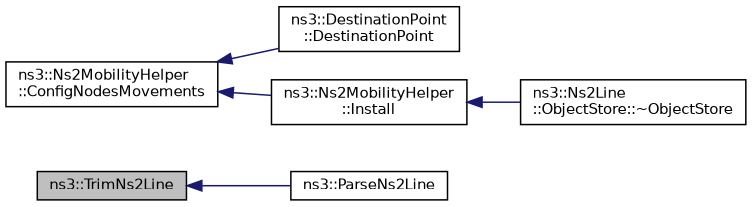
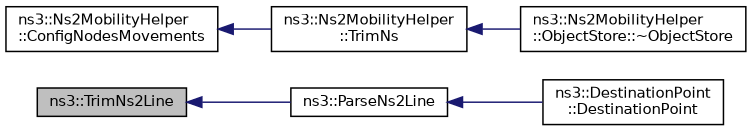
(255, 53) -> (503, 102)
(369, 102) -> (369, 29)
(633, 102) -> (633, 29)
